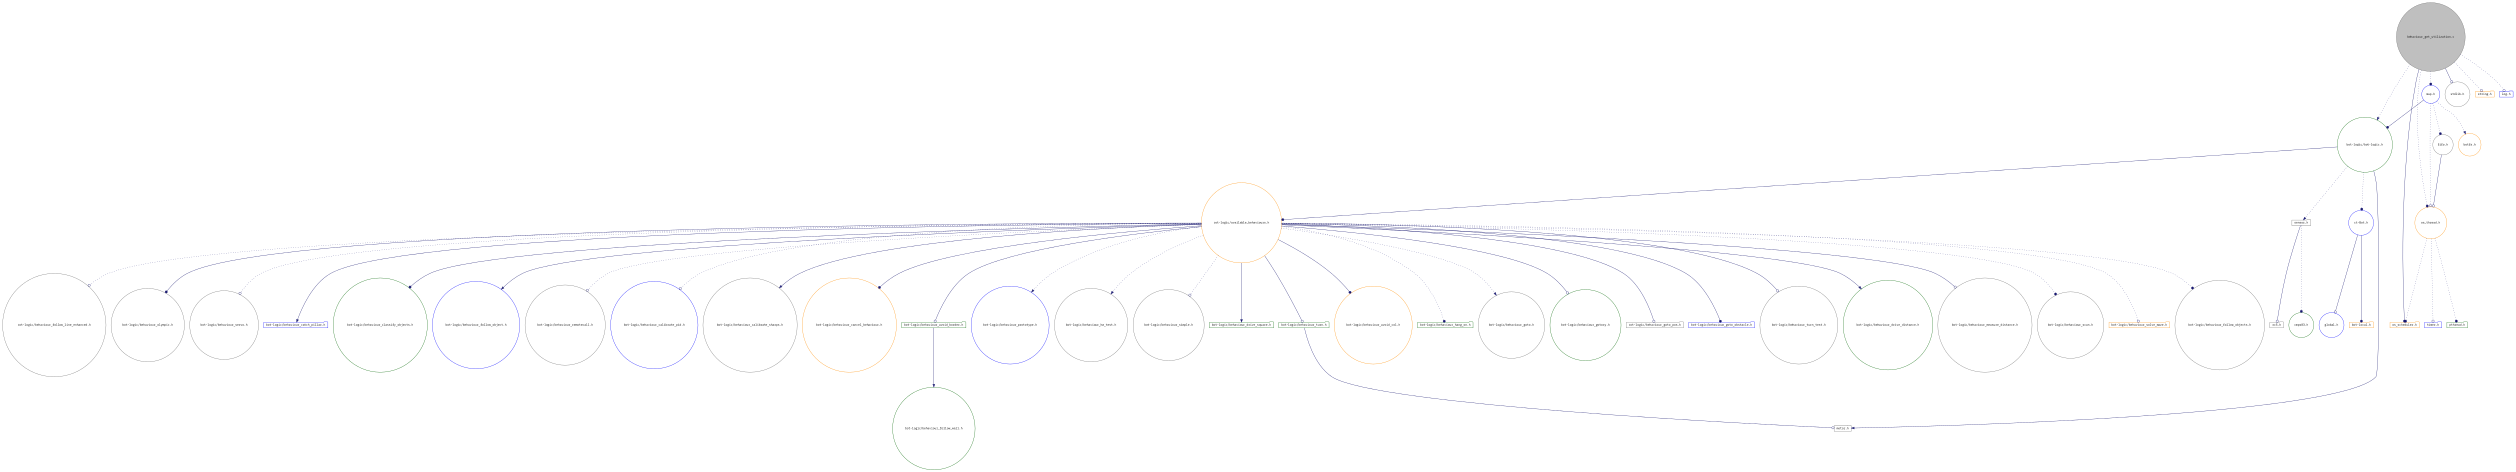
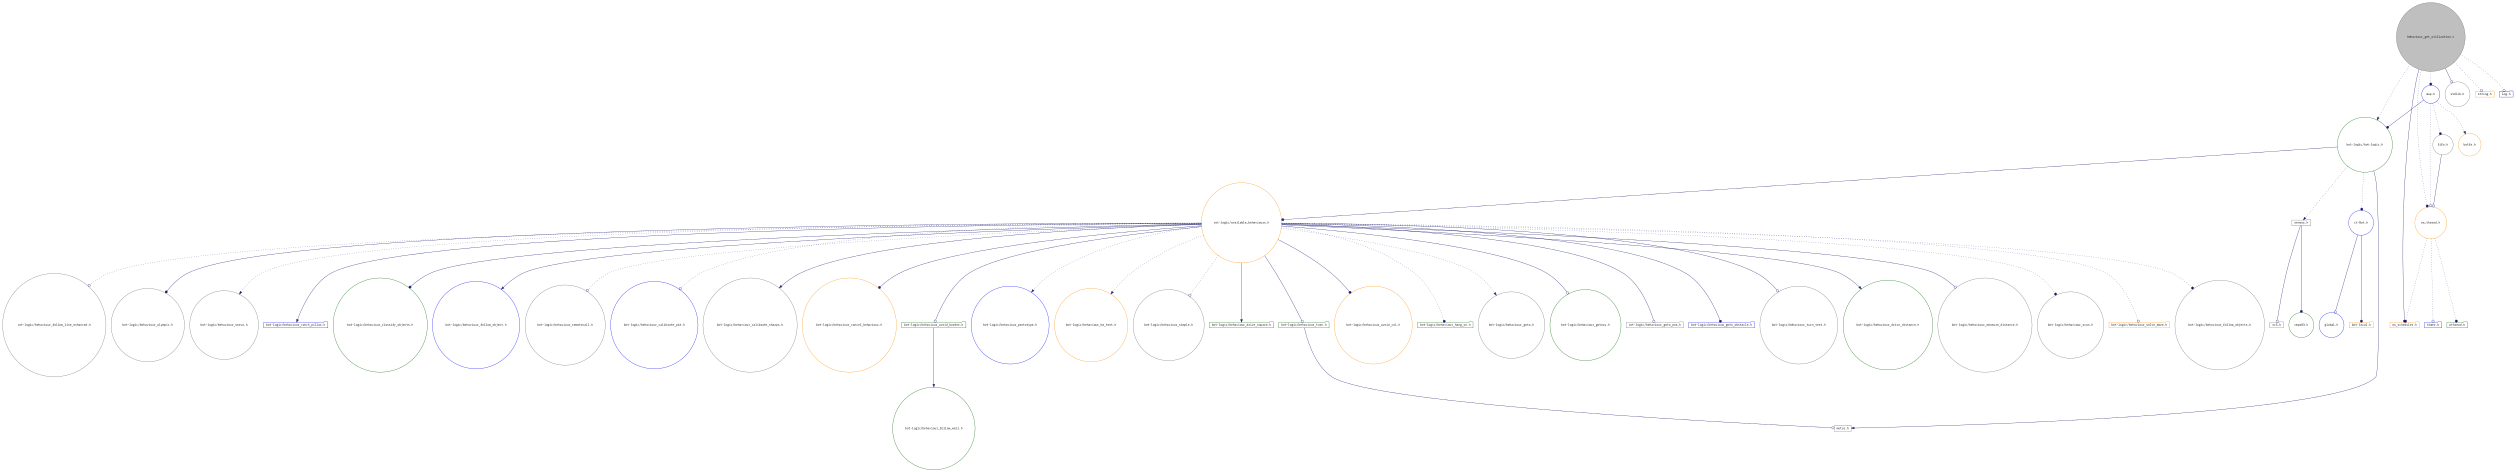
(619, 235) -> (619, 235)
(2301, 268) -> (2301, 268)
(1091, 325) -> (1091, 325)
